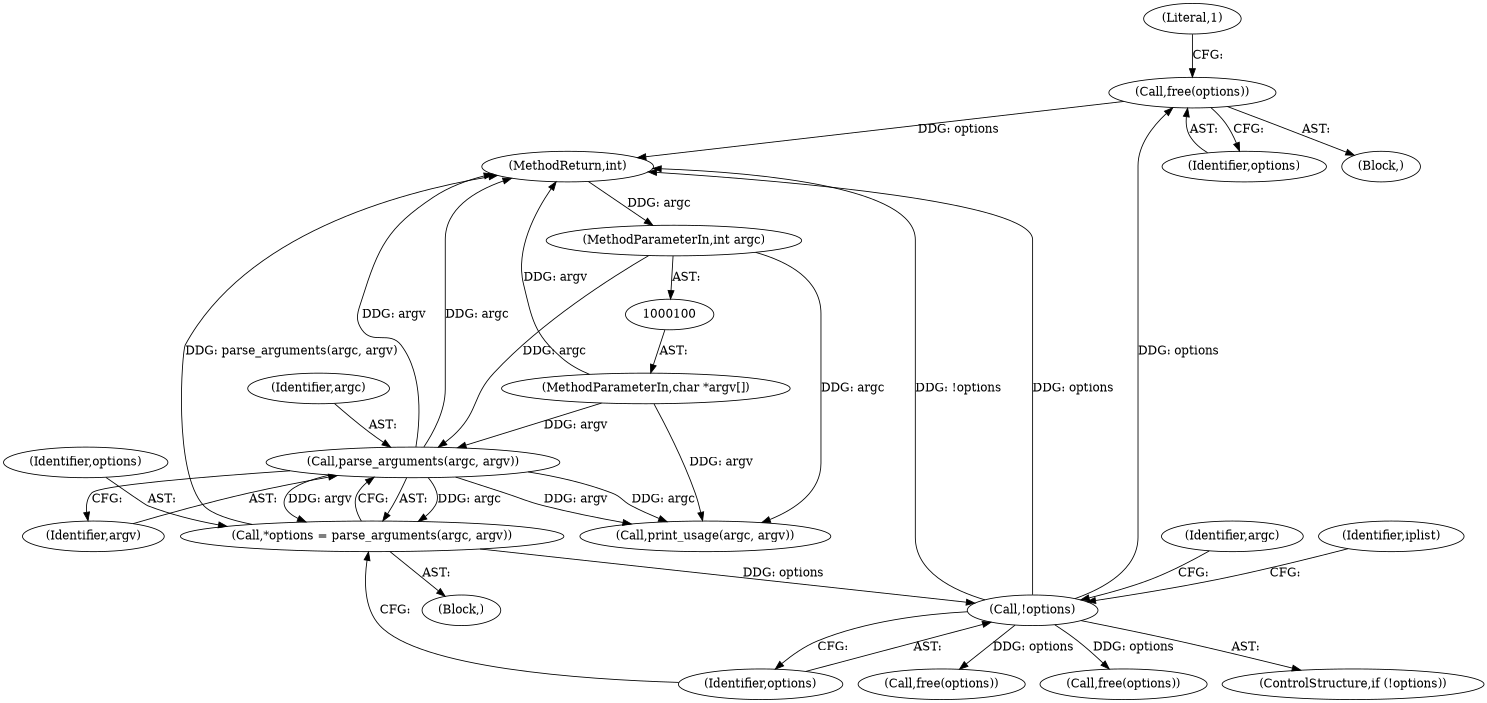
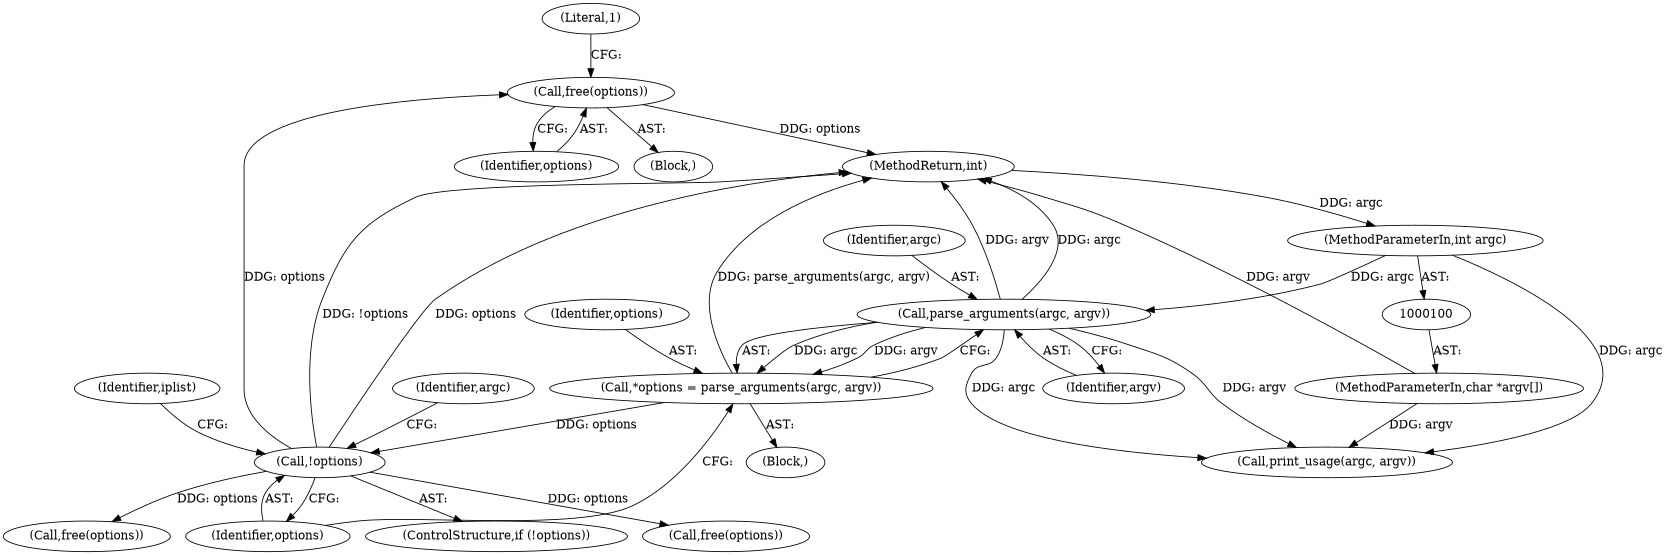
(534, 424) -> none
